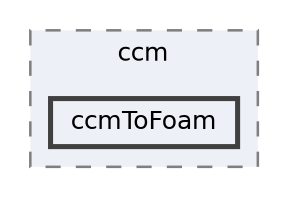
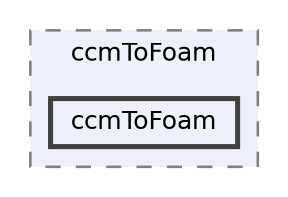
(144, 54) -> (144, 54)
